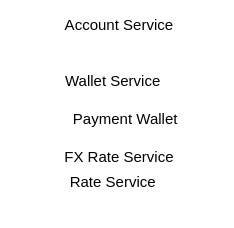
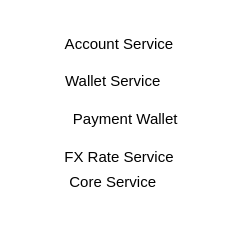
(119, 26) -> (119, 44)
(113, 182) -> (113, 182)
